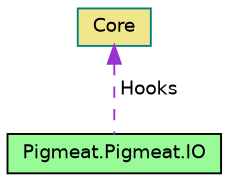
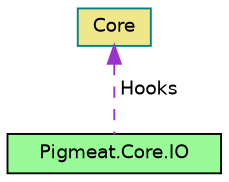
(114, 154) -> (114, 154)
